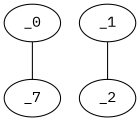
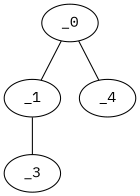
none -> (51, 61)
(32, 98) -> (108, 98)
(108, 98) -> (32, 173)
